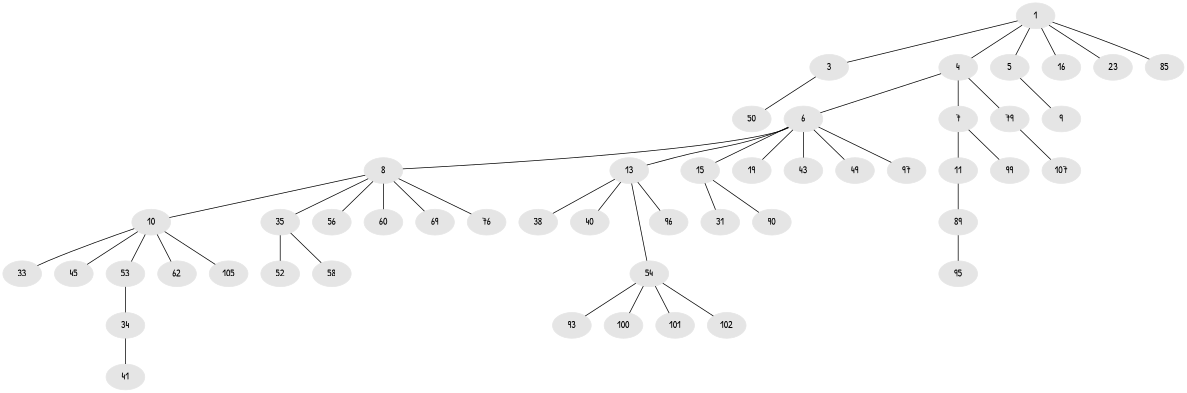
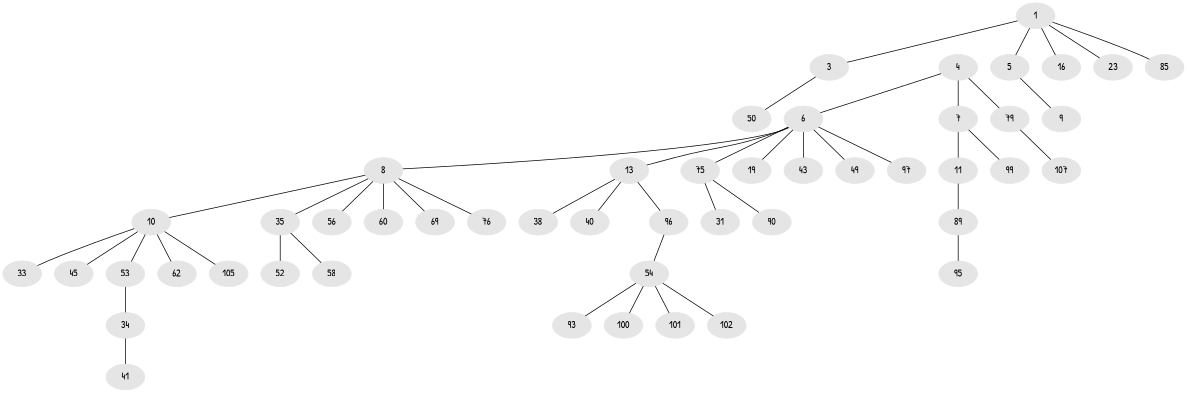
(997, 42) -> none
(700, 171) -> (700, 171)
(639, 222) -> (659, 248)
